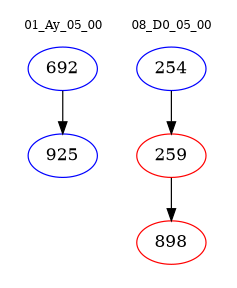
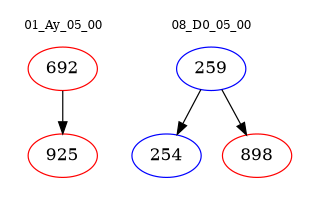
(63, 69) -> (63, 69)
(171, 106) -> (192, 107)
(63, 156) -> (63, 156)
(171, 156) -> (211, 69)
